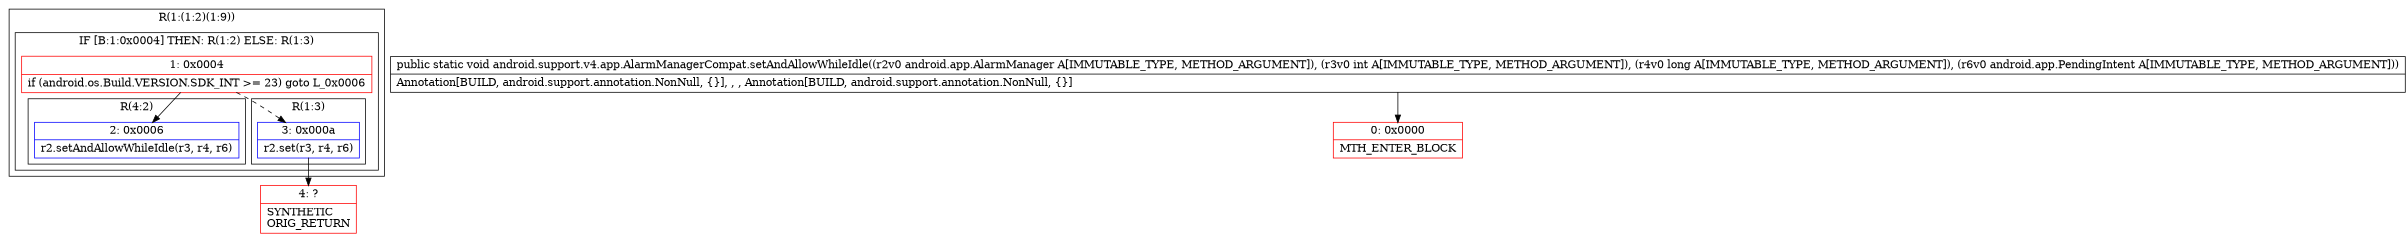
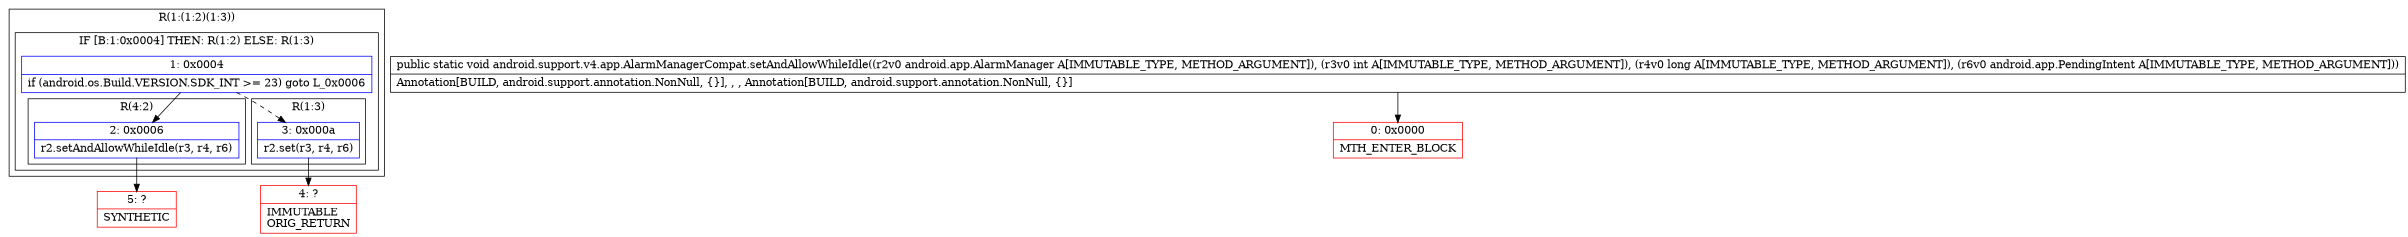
(197, 18) -> (197, 18)
(197, 74) -> (197, 74)
none -> (137, 209)
(300, 212) -> (302, 212)
